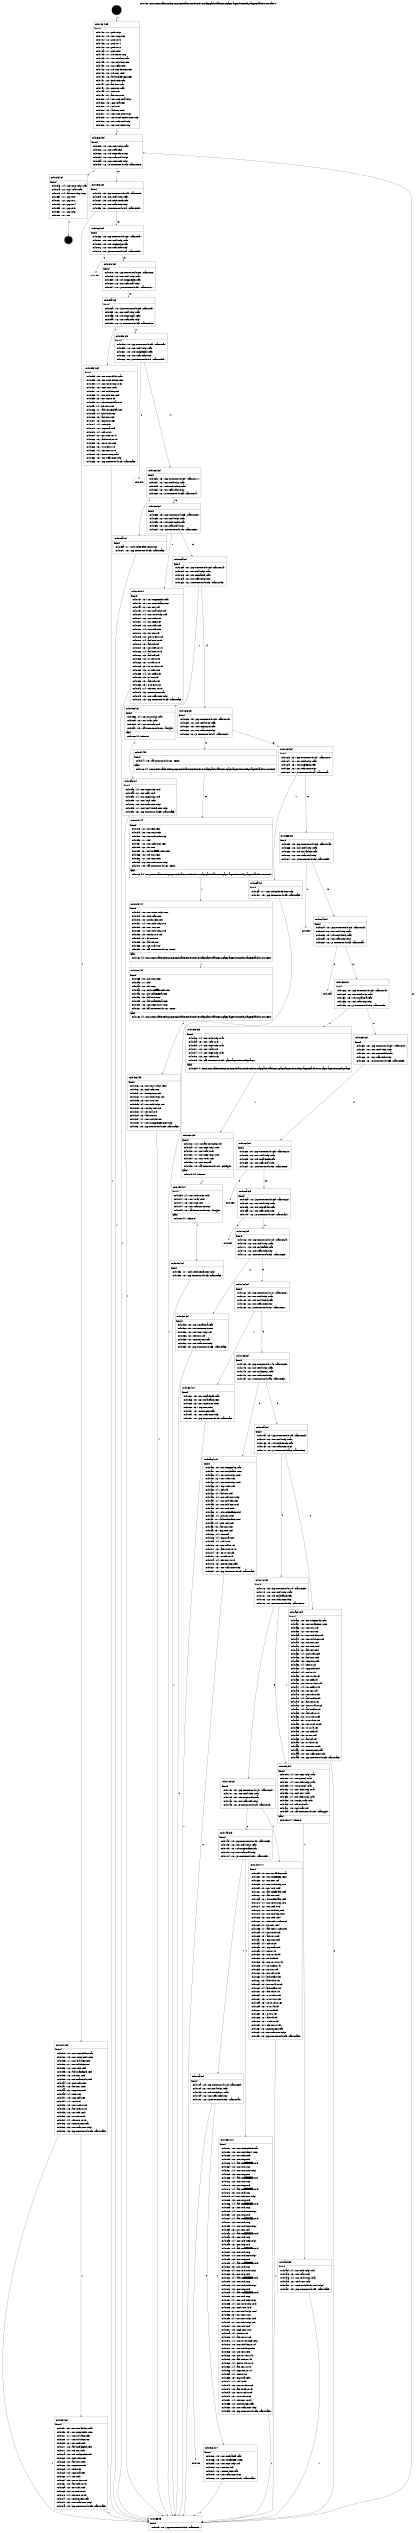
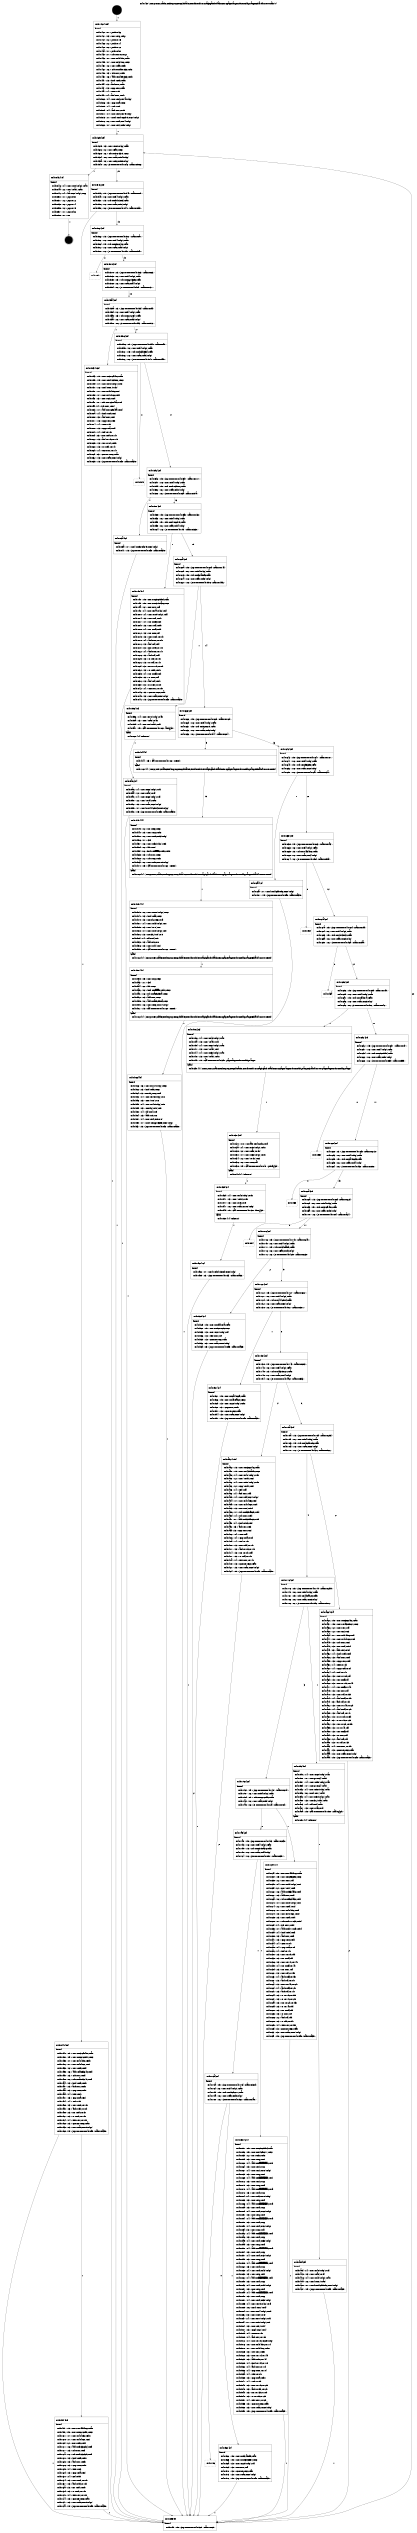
none -> (316, 1155)
